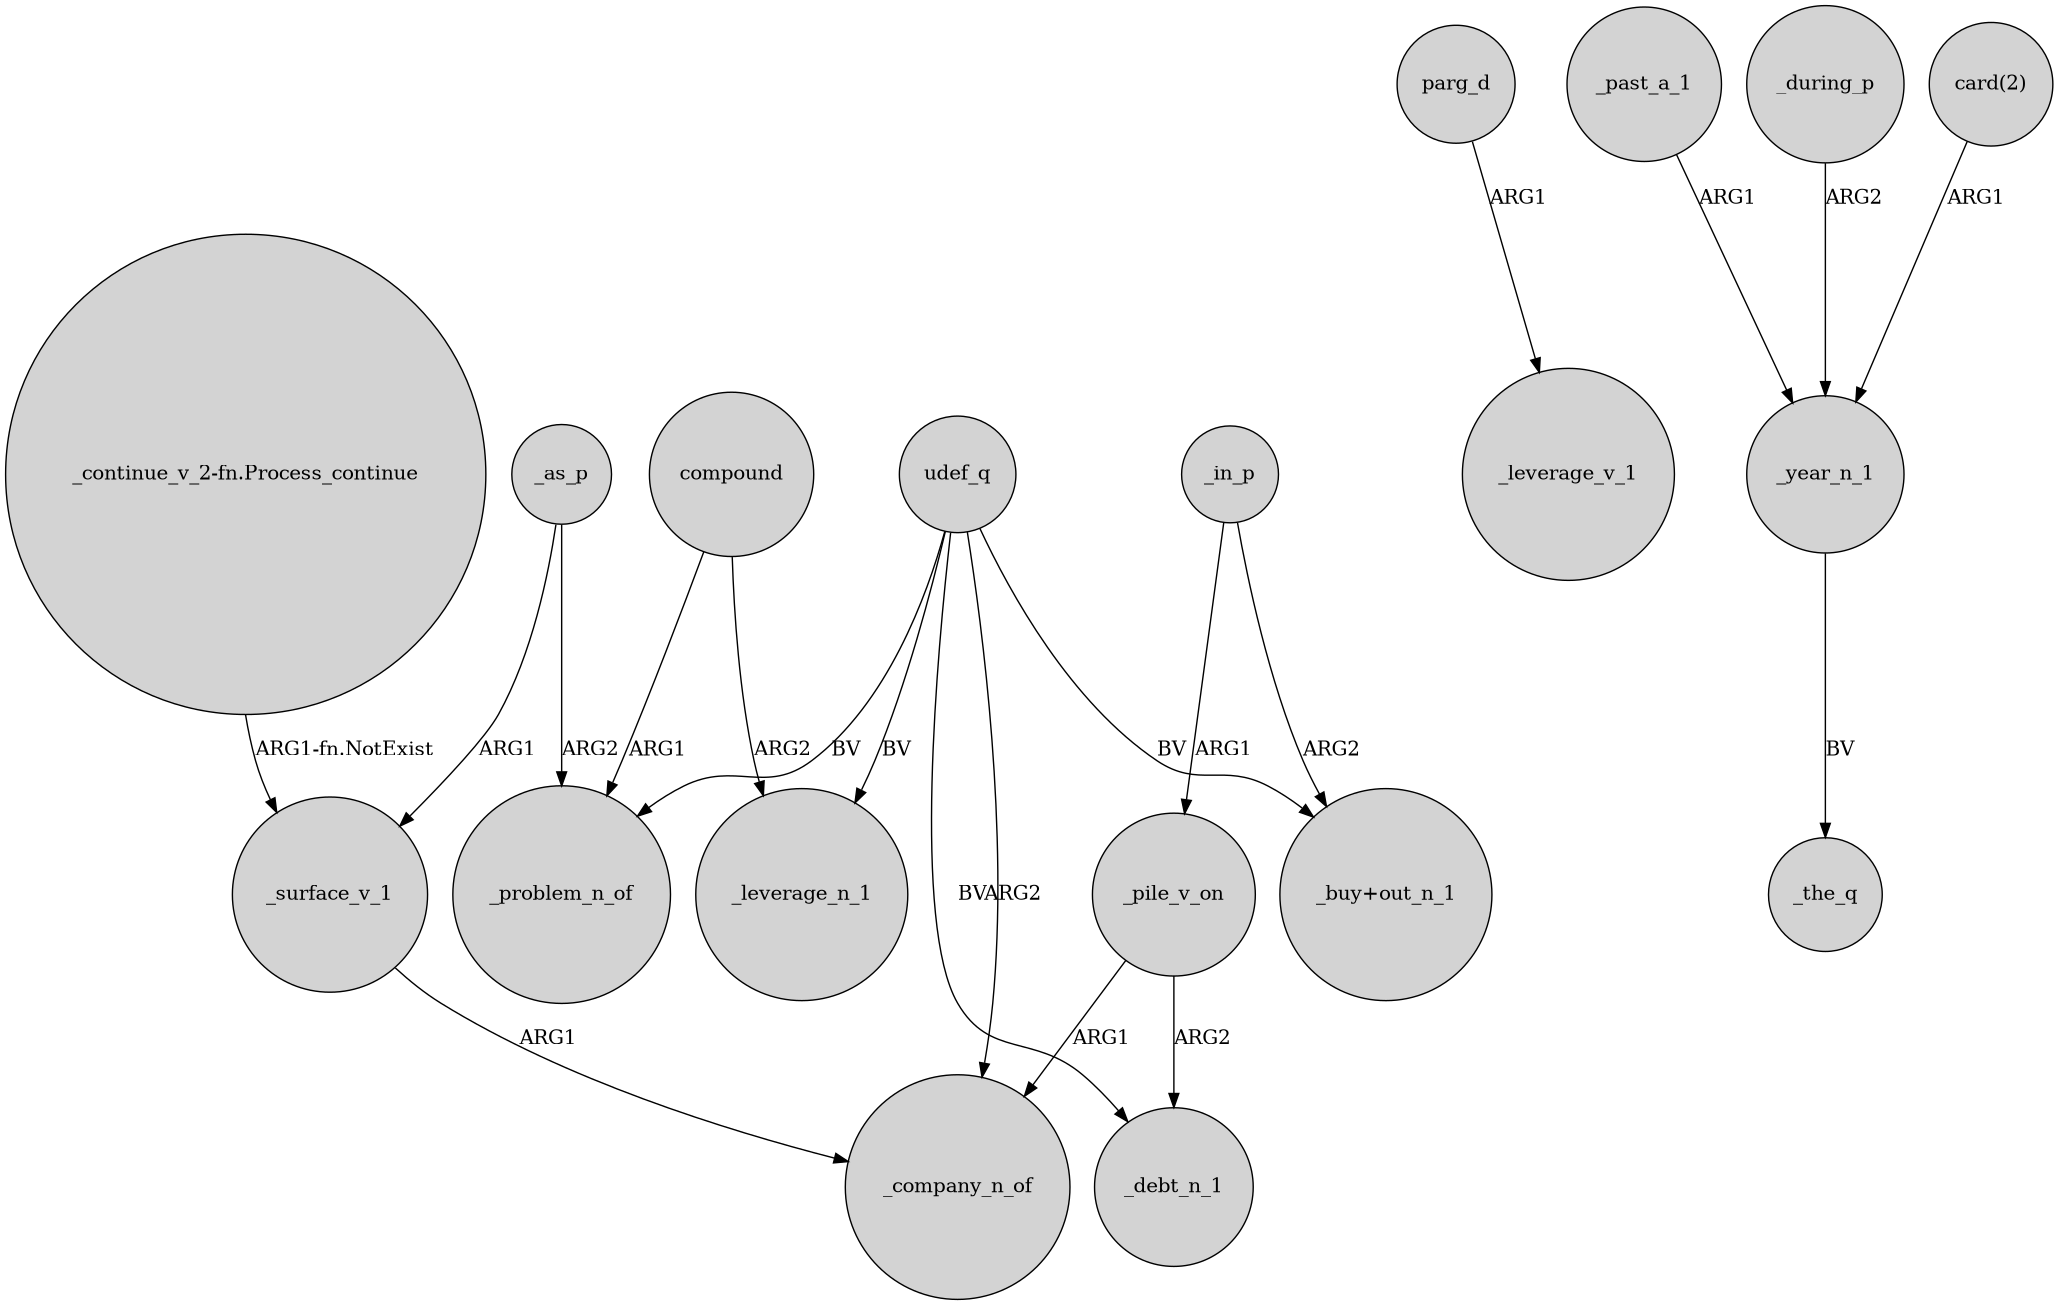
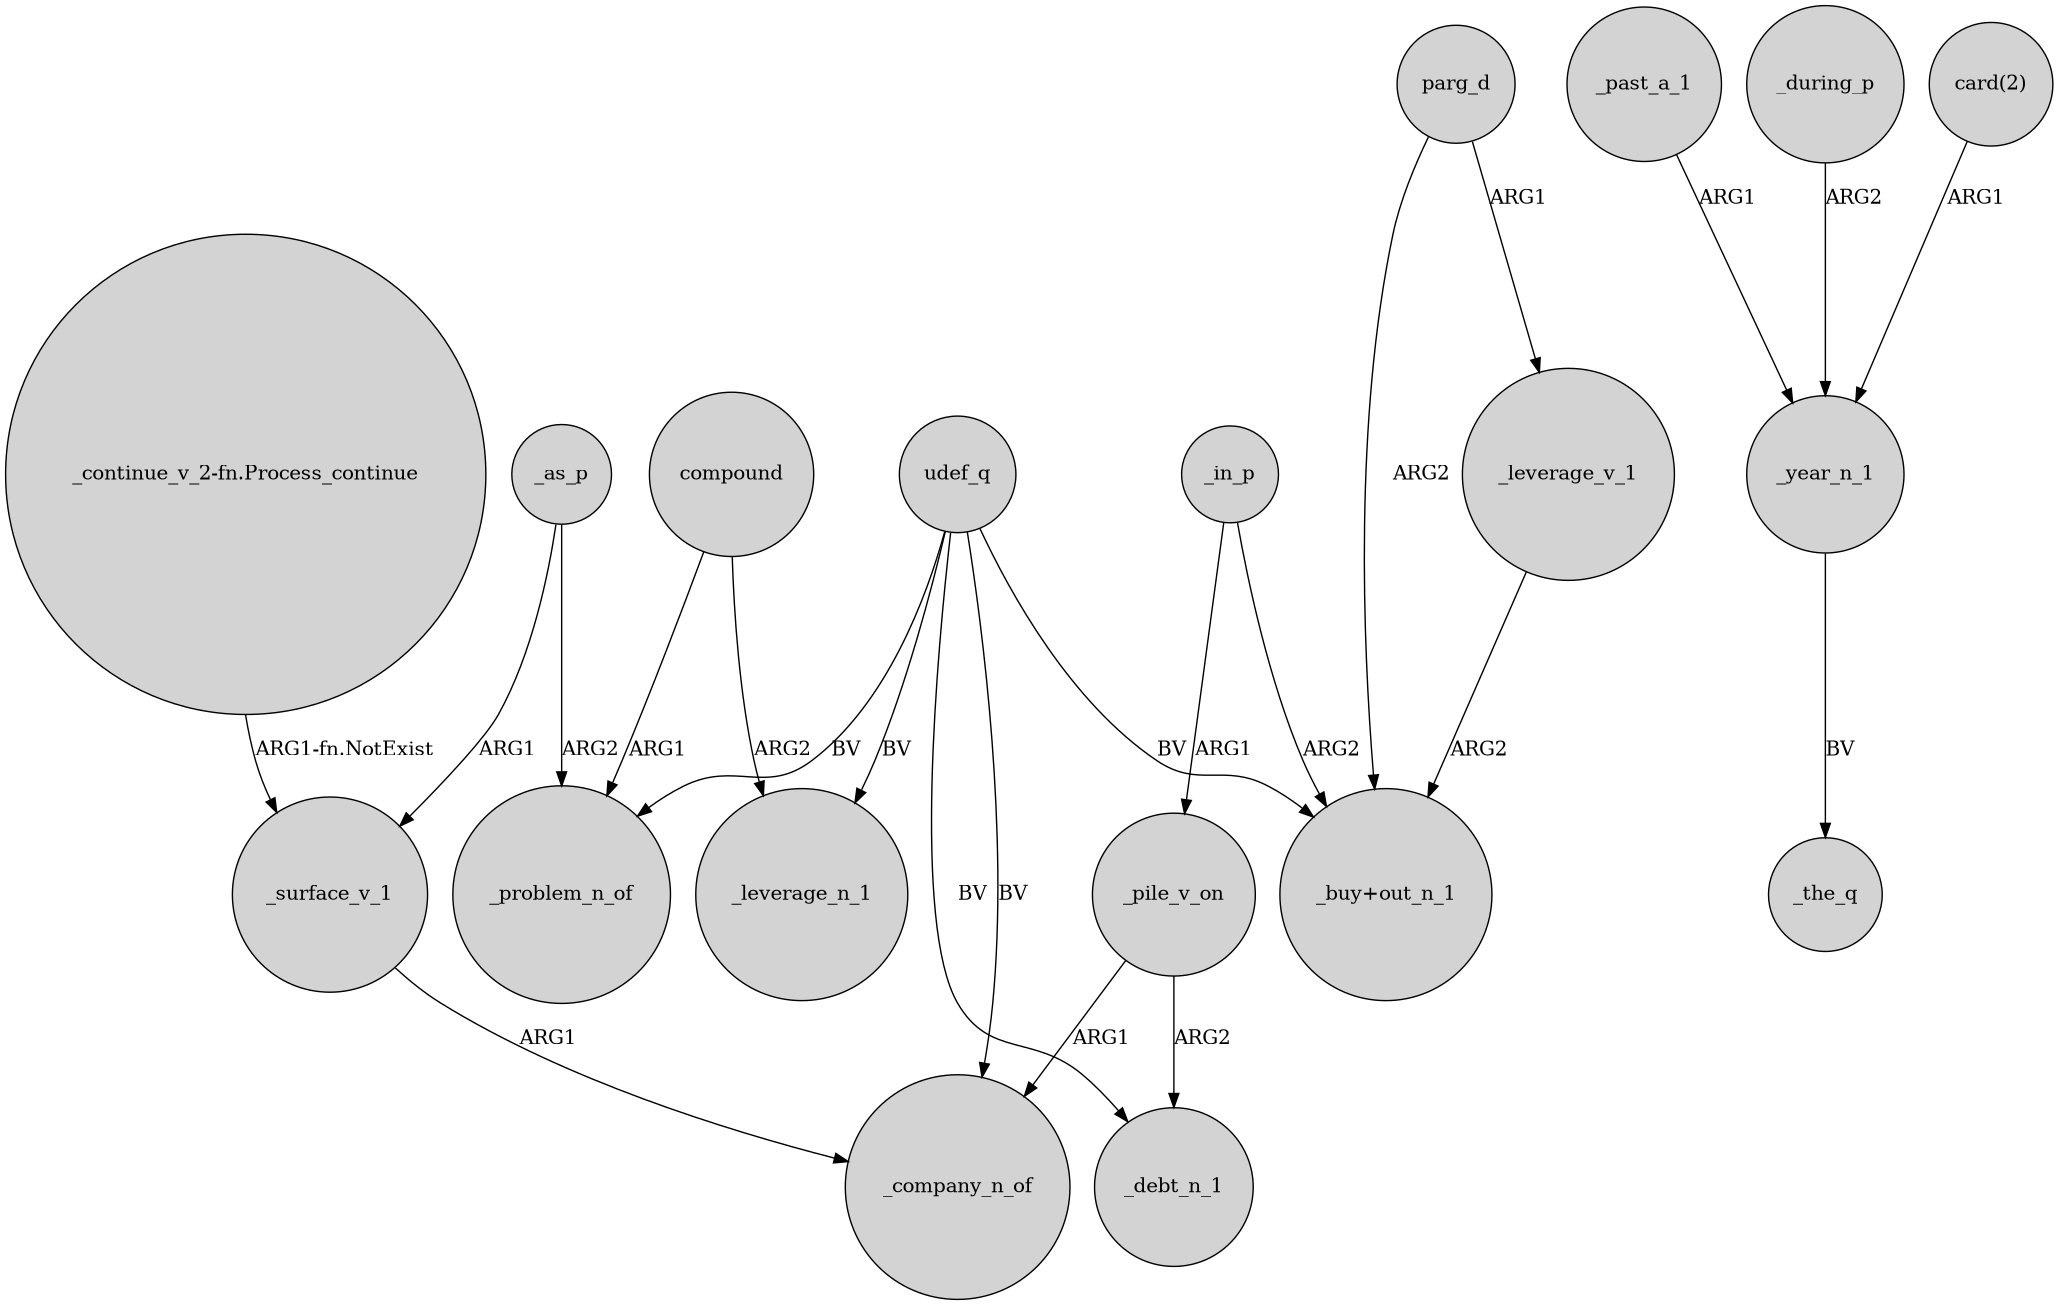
none -> (1367, 452)
none -> (1480, 678)
(1013, 895) -> (1013, 895)
